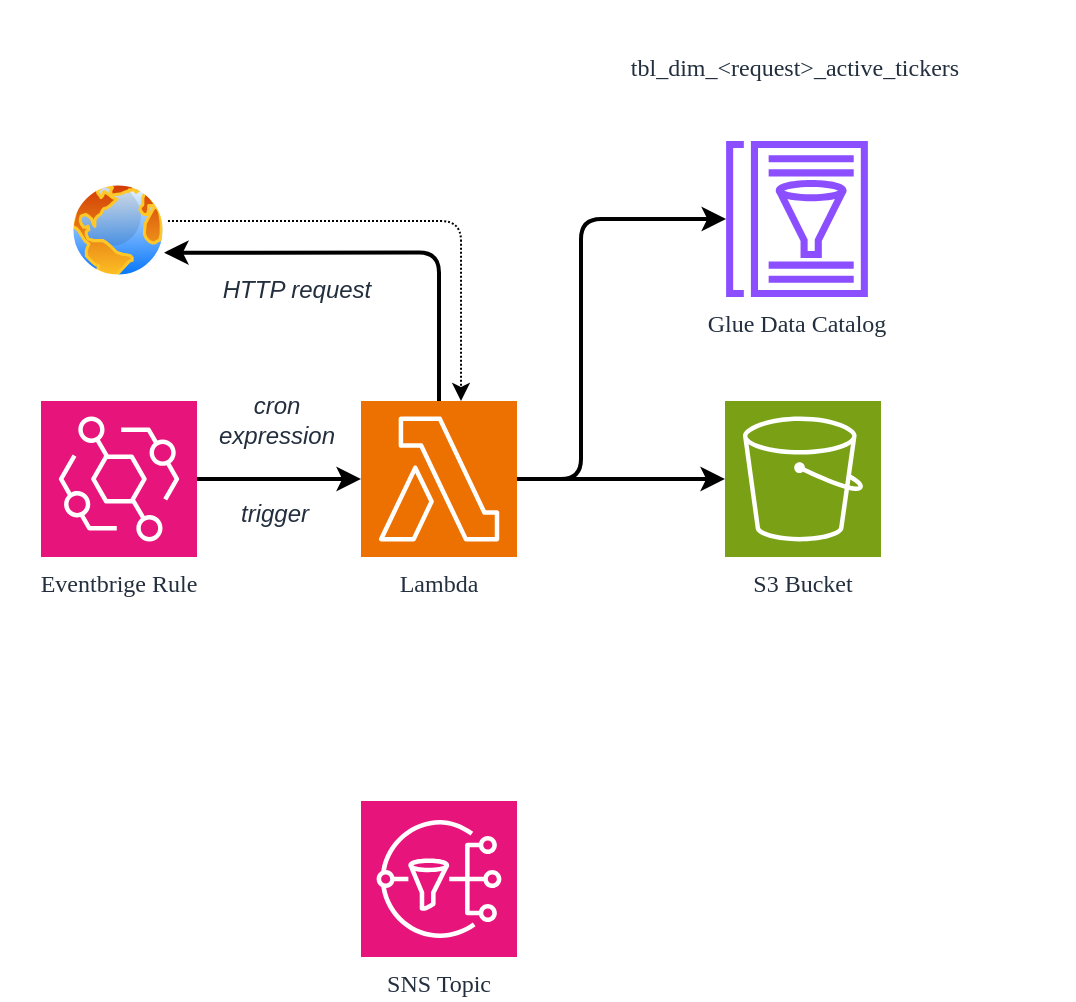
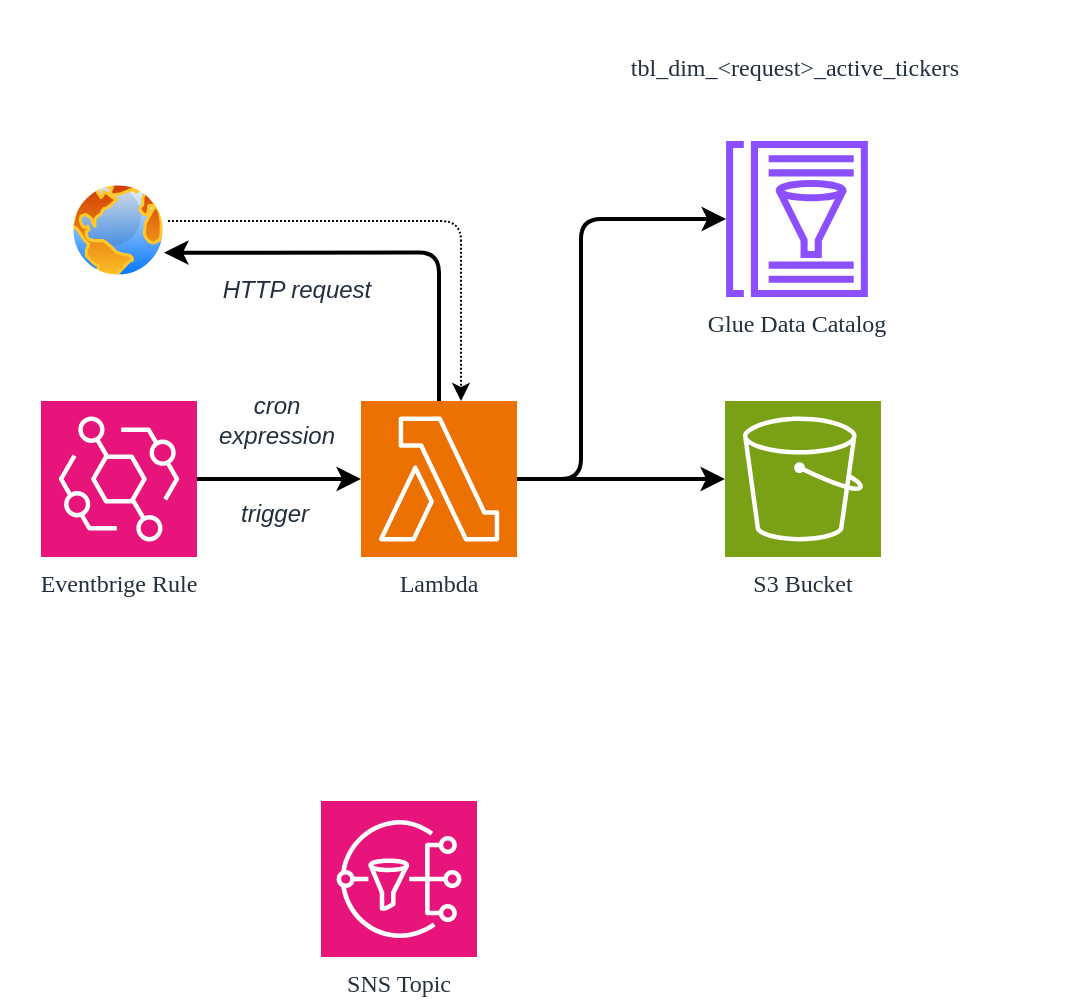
(439, 879) -> (399, 879)
